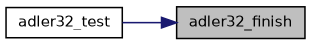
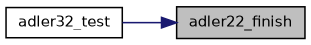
(241, 23) -> (241, 23)
